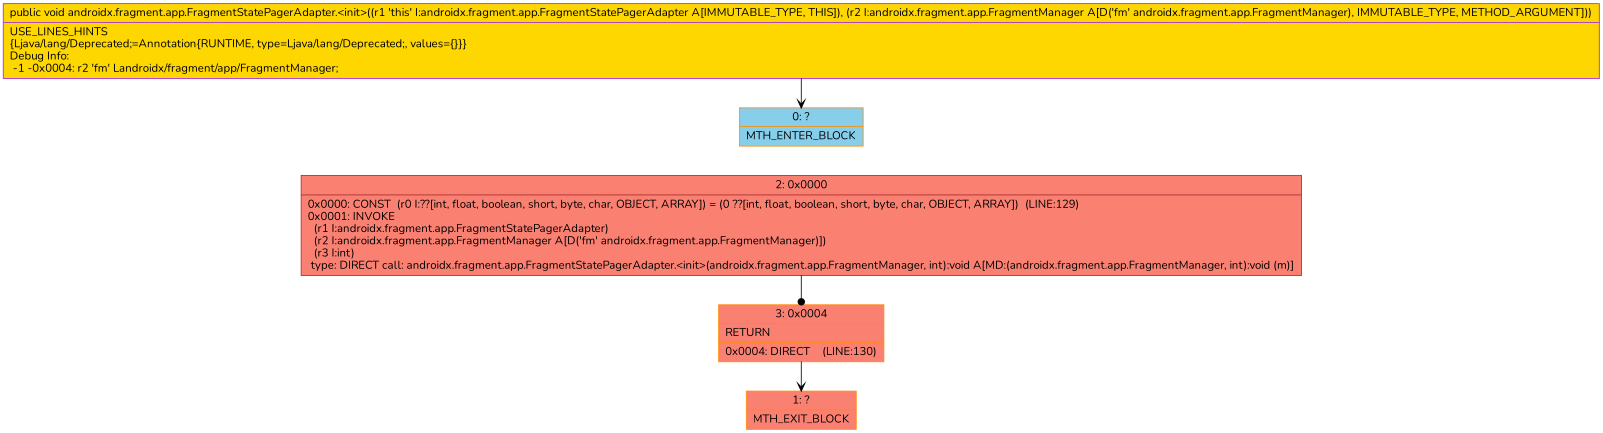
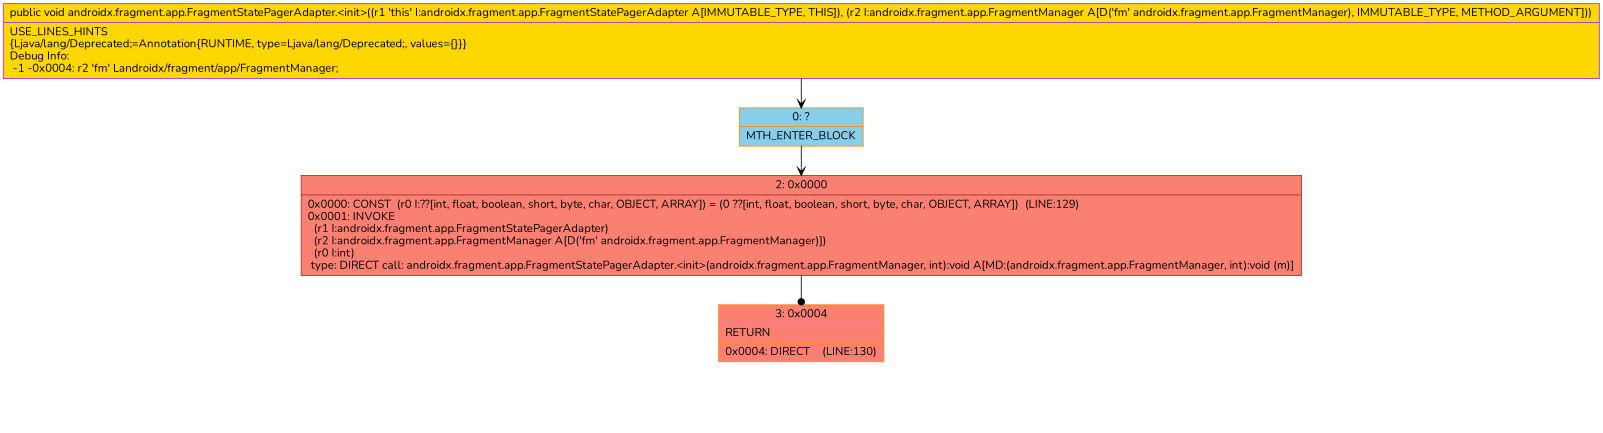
none -> (801, 157)
(331, 253) -> (331, 253)
(801, 410) -> none
